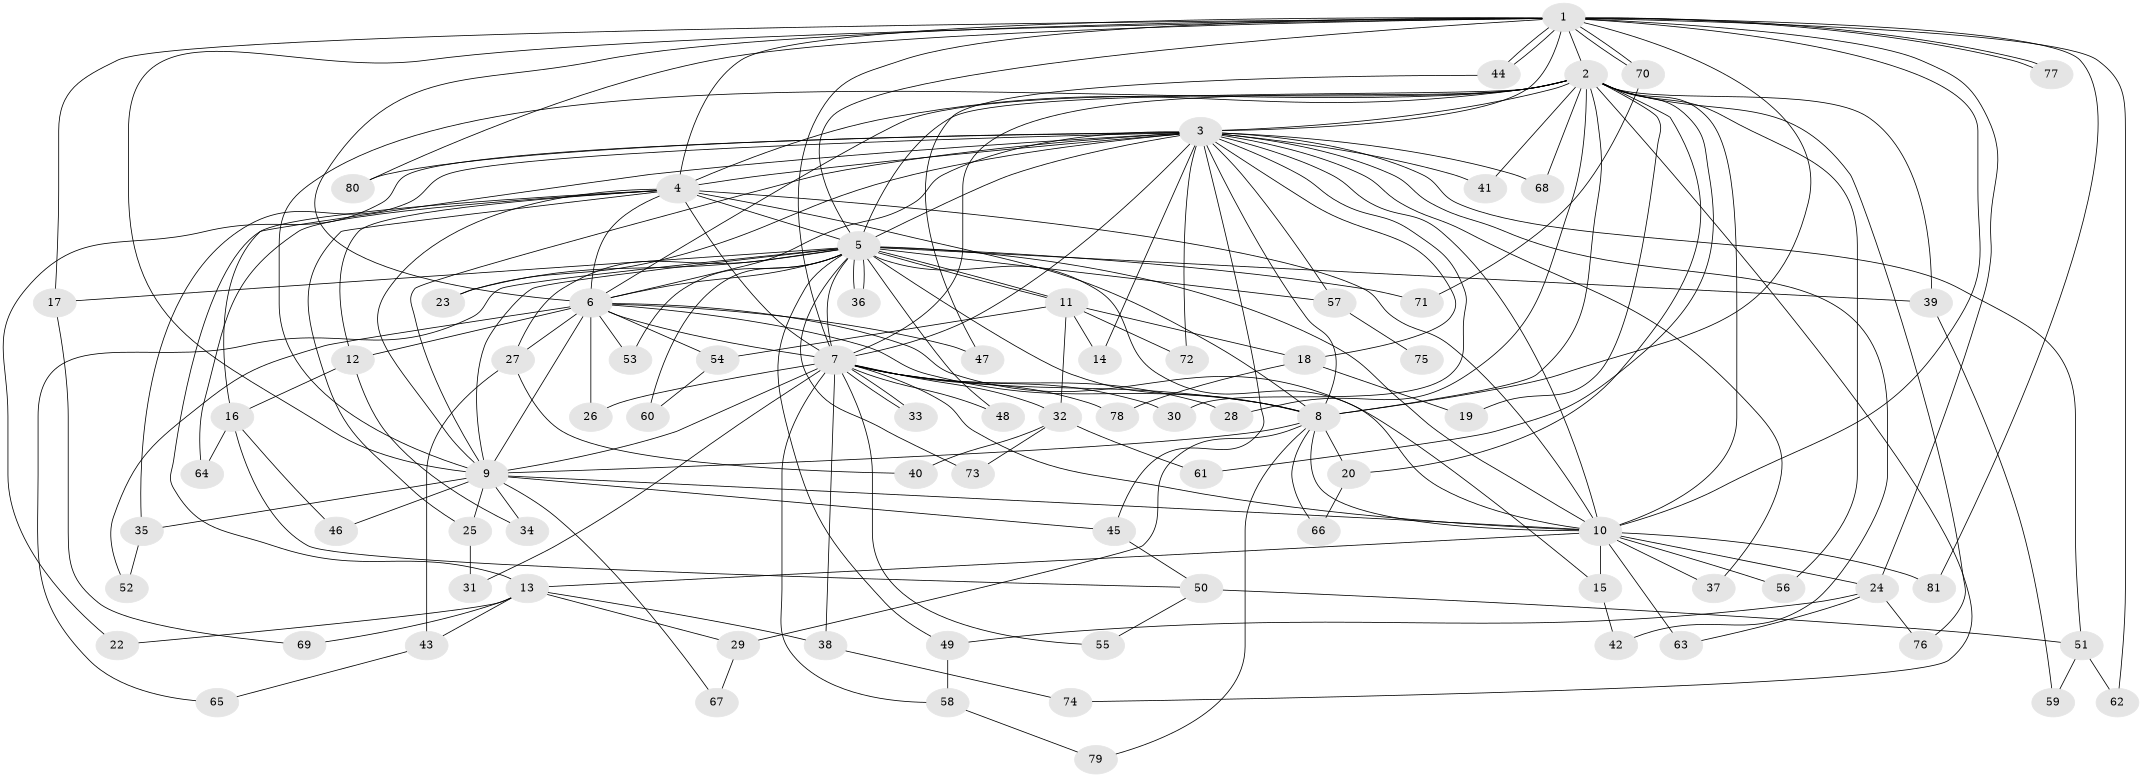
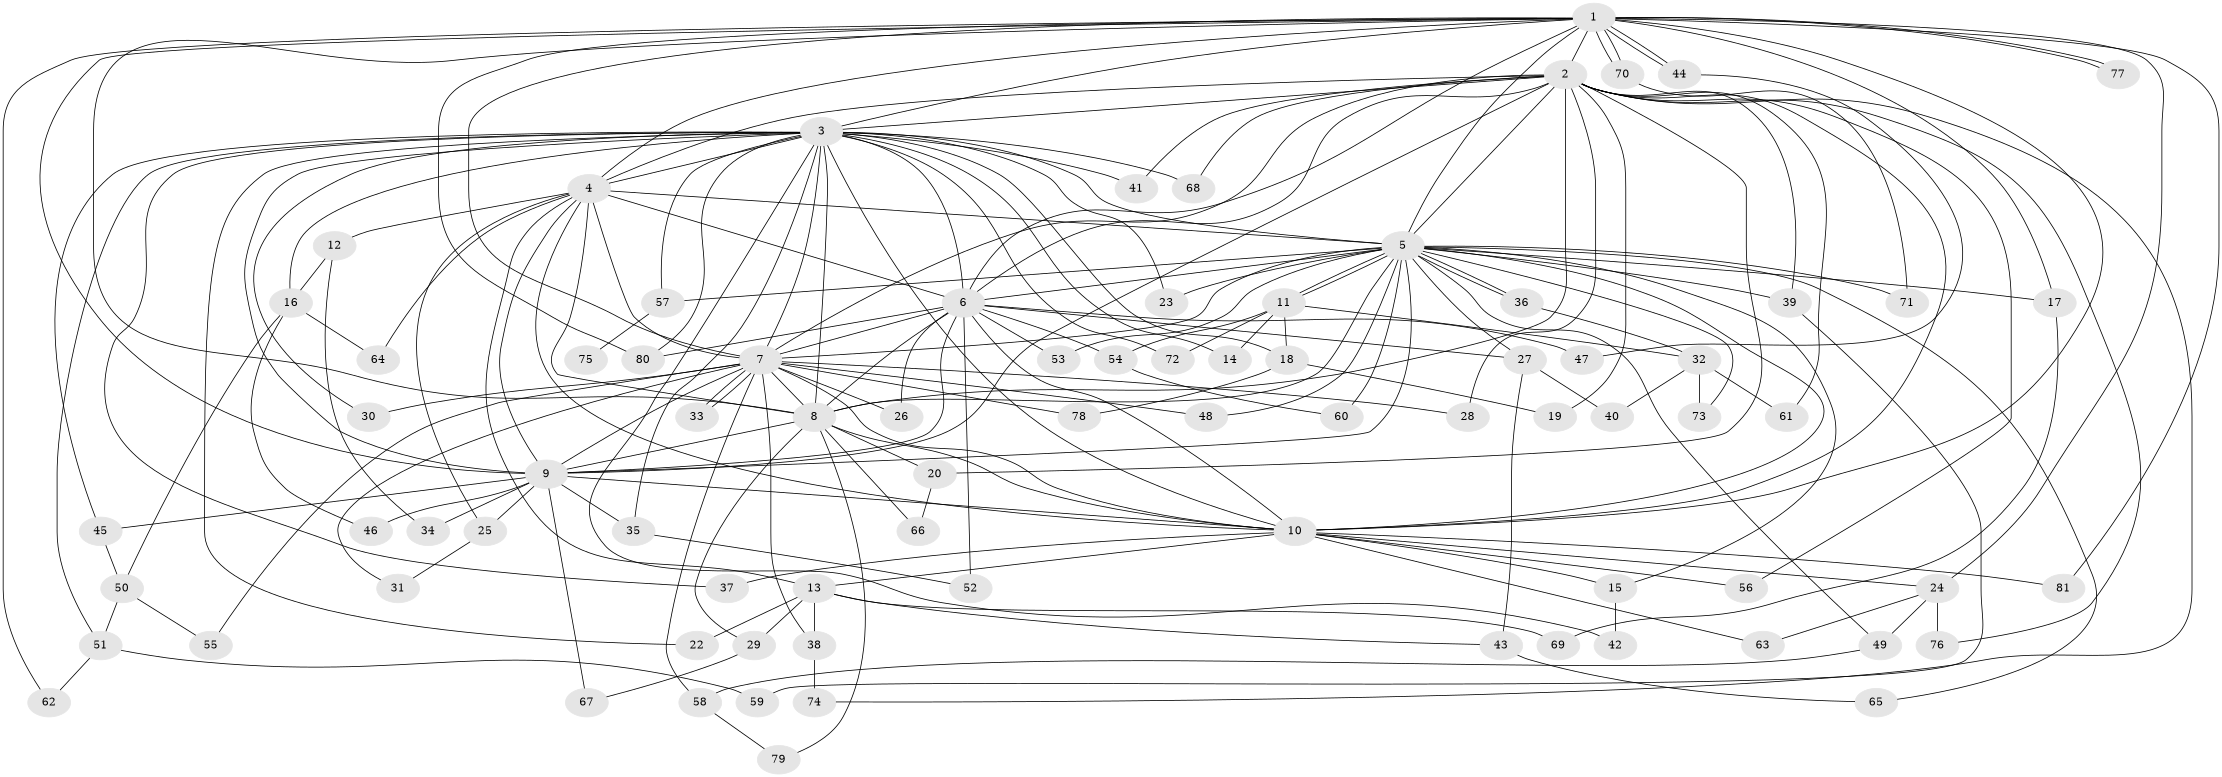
(472, 331) -> (789, 334)
(950, 384) -> (1612, 328)
